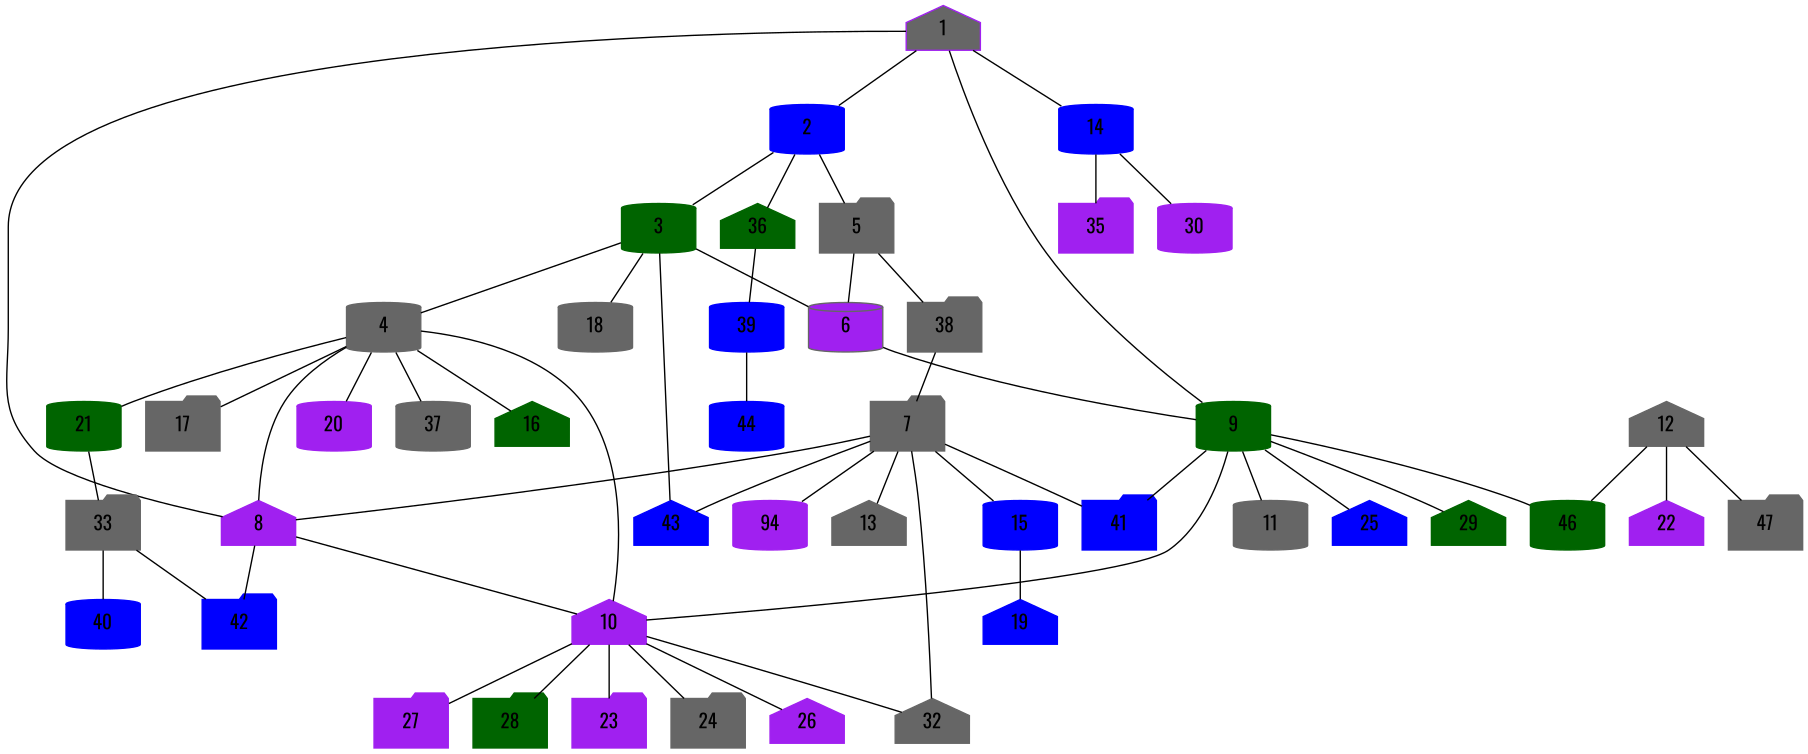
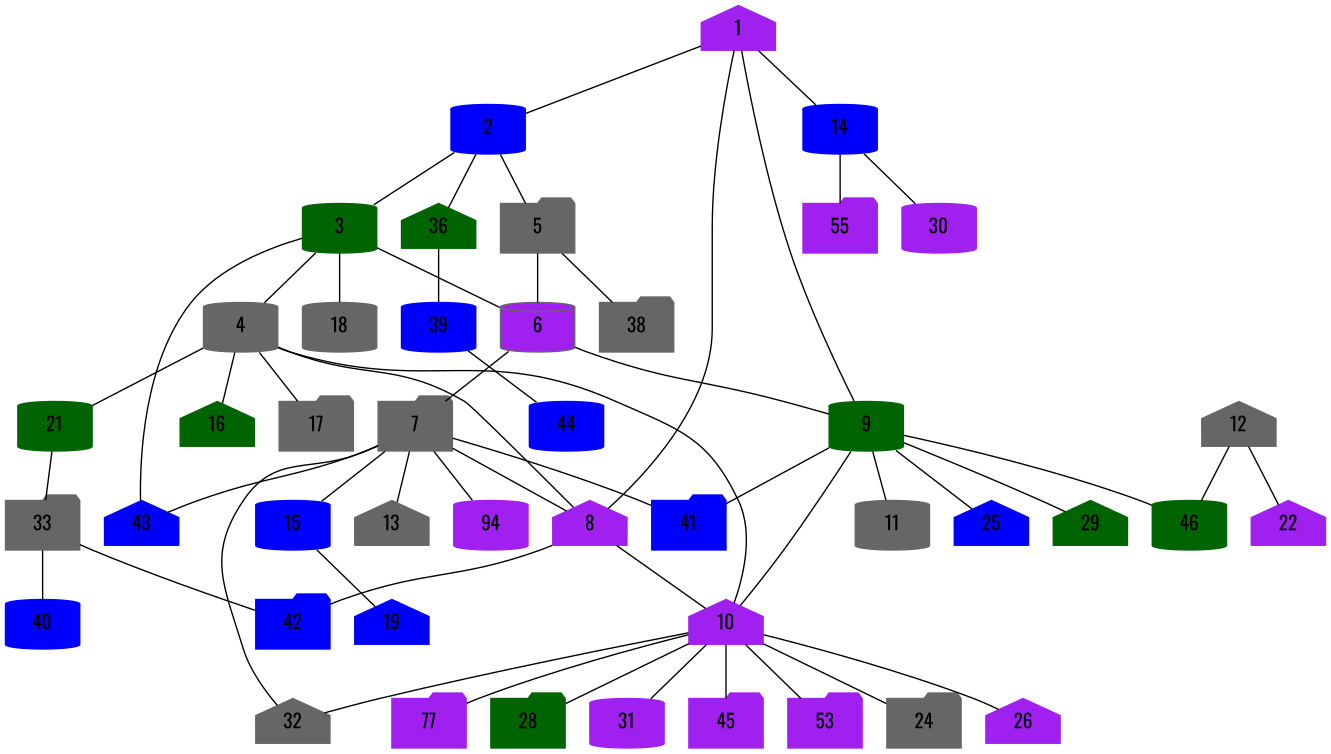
(943, 30) -> (738, 30)
(1096, 228) -> (840, 228)
(926, 377) -> (472, 380)
(334, 426) -> none
(433, 426) -> none
(1766, 525) -> none
(411, 723) -> (429, 723)
(609, 723) -> (825, 723)
none -> (627, 723)
none -> (726, 723)
